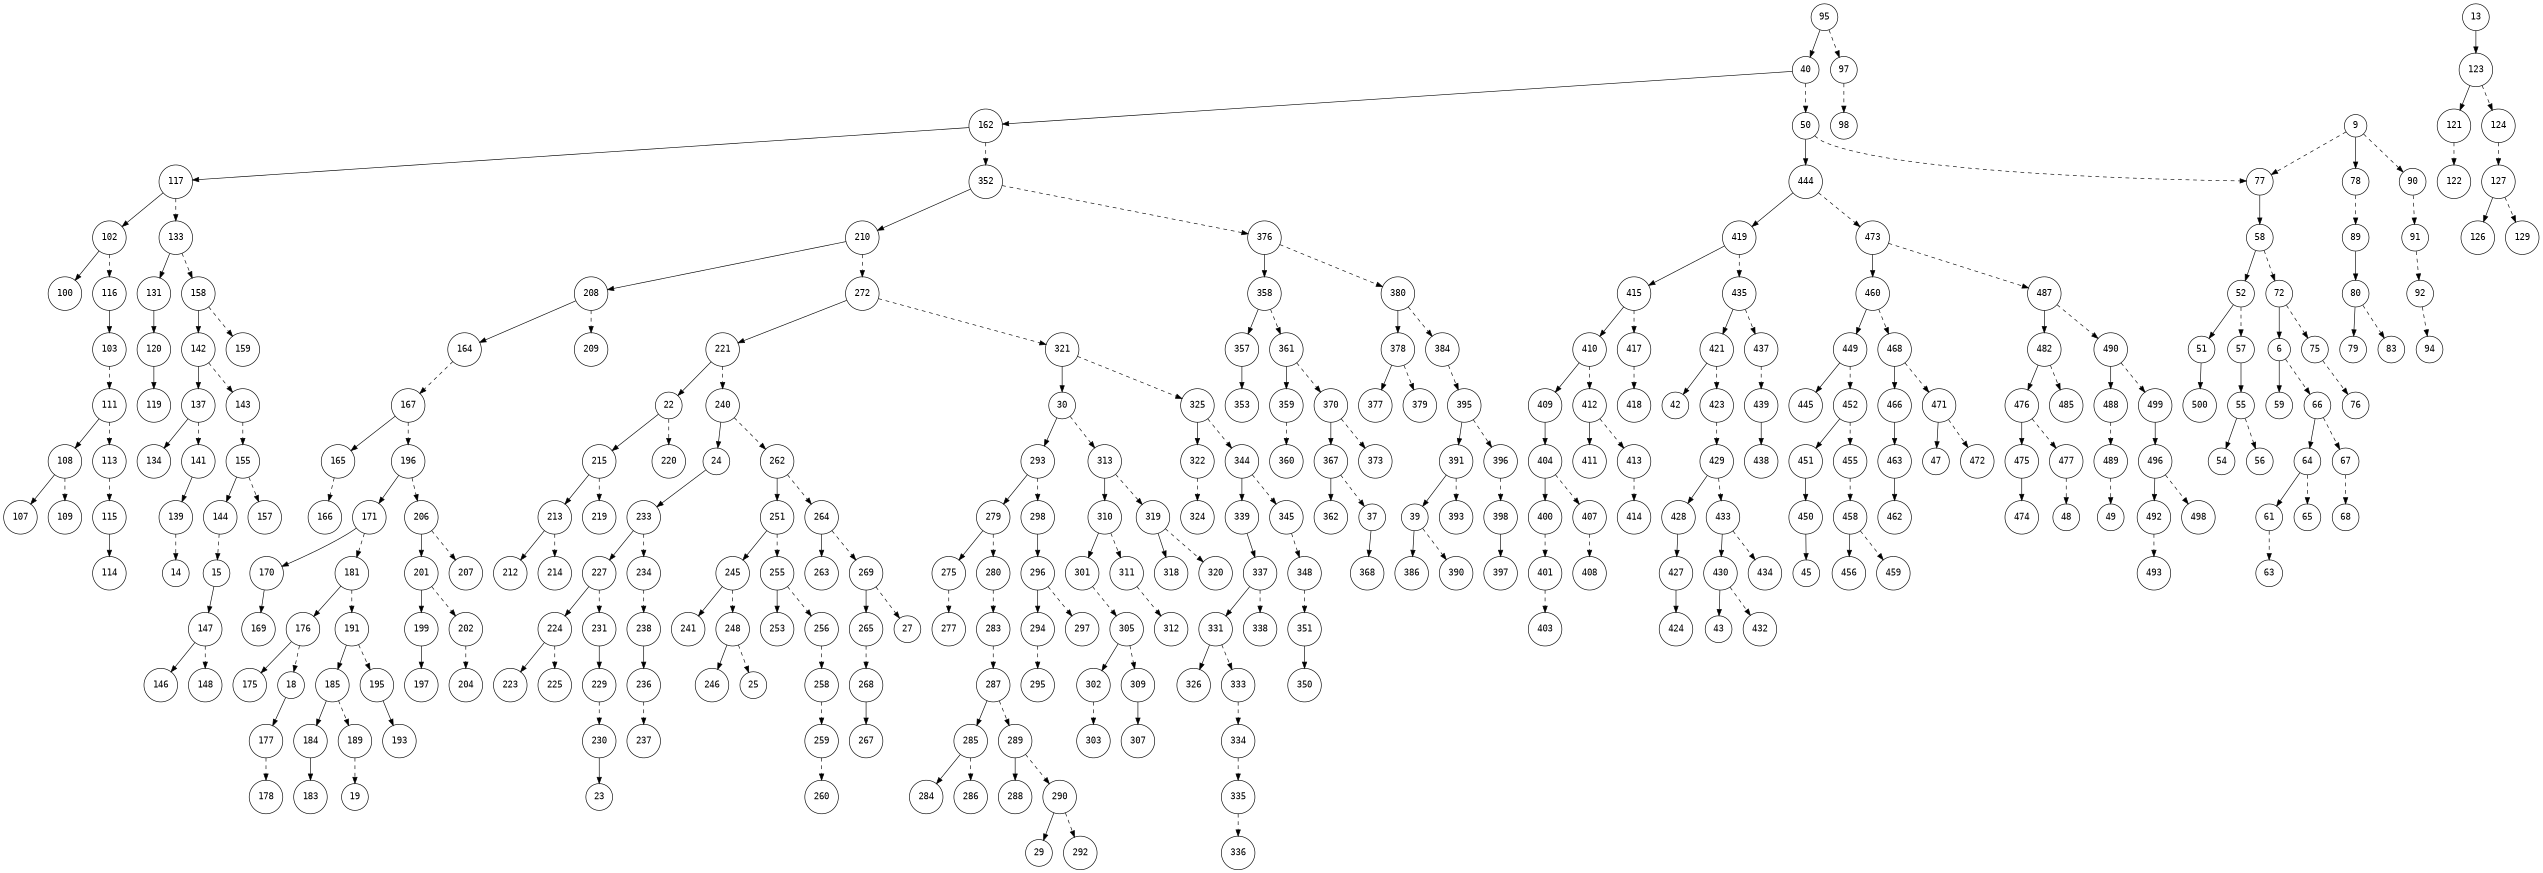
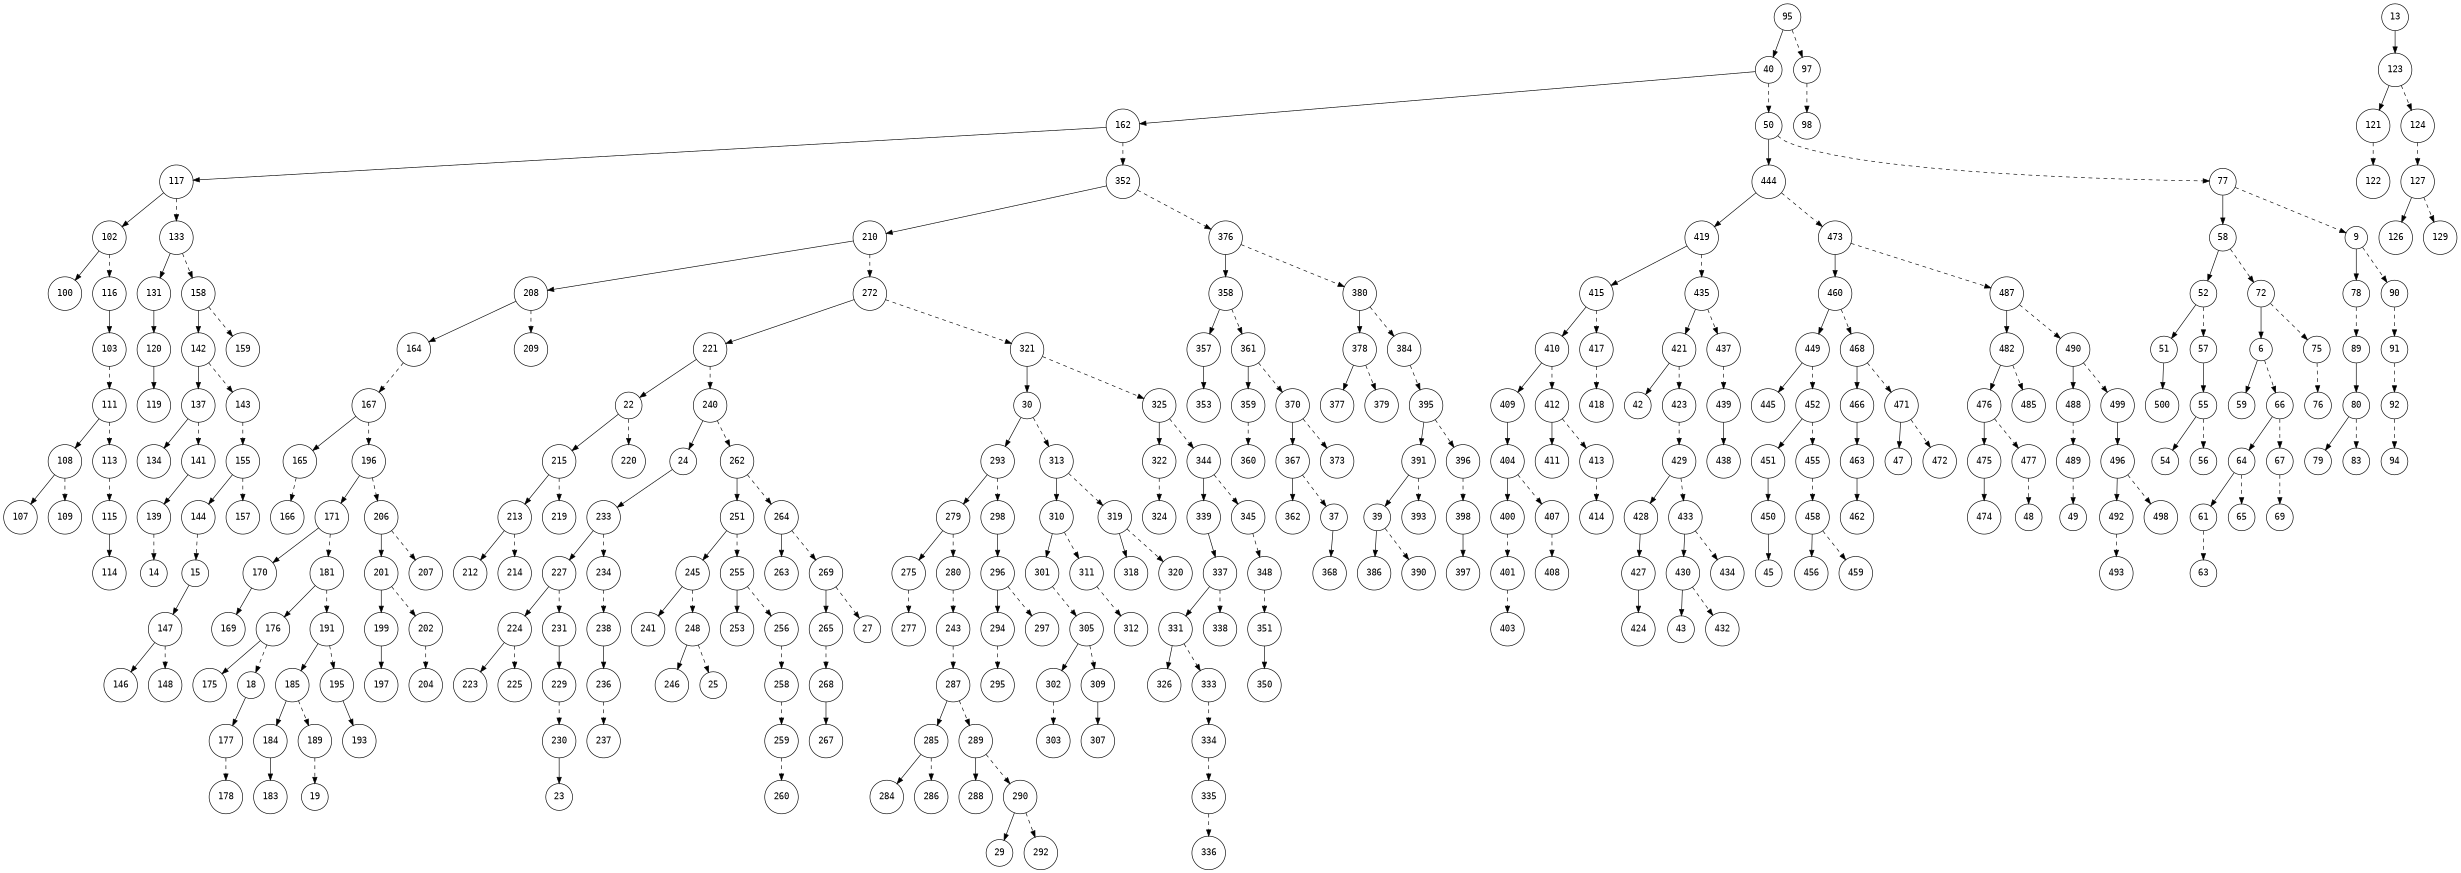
(2312, 152) -> (2288, 209)
(2346, 517) -> (2280, 517)
(993, 629) -> (953, 629)
